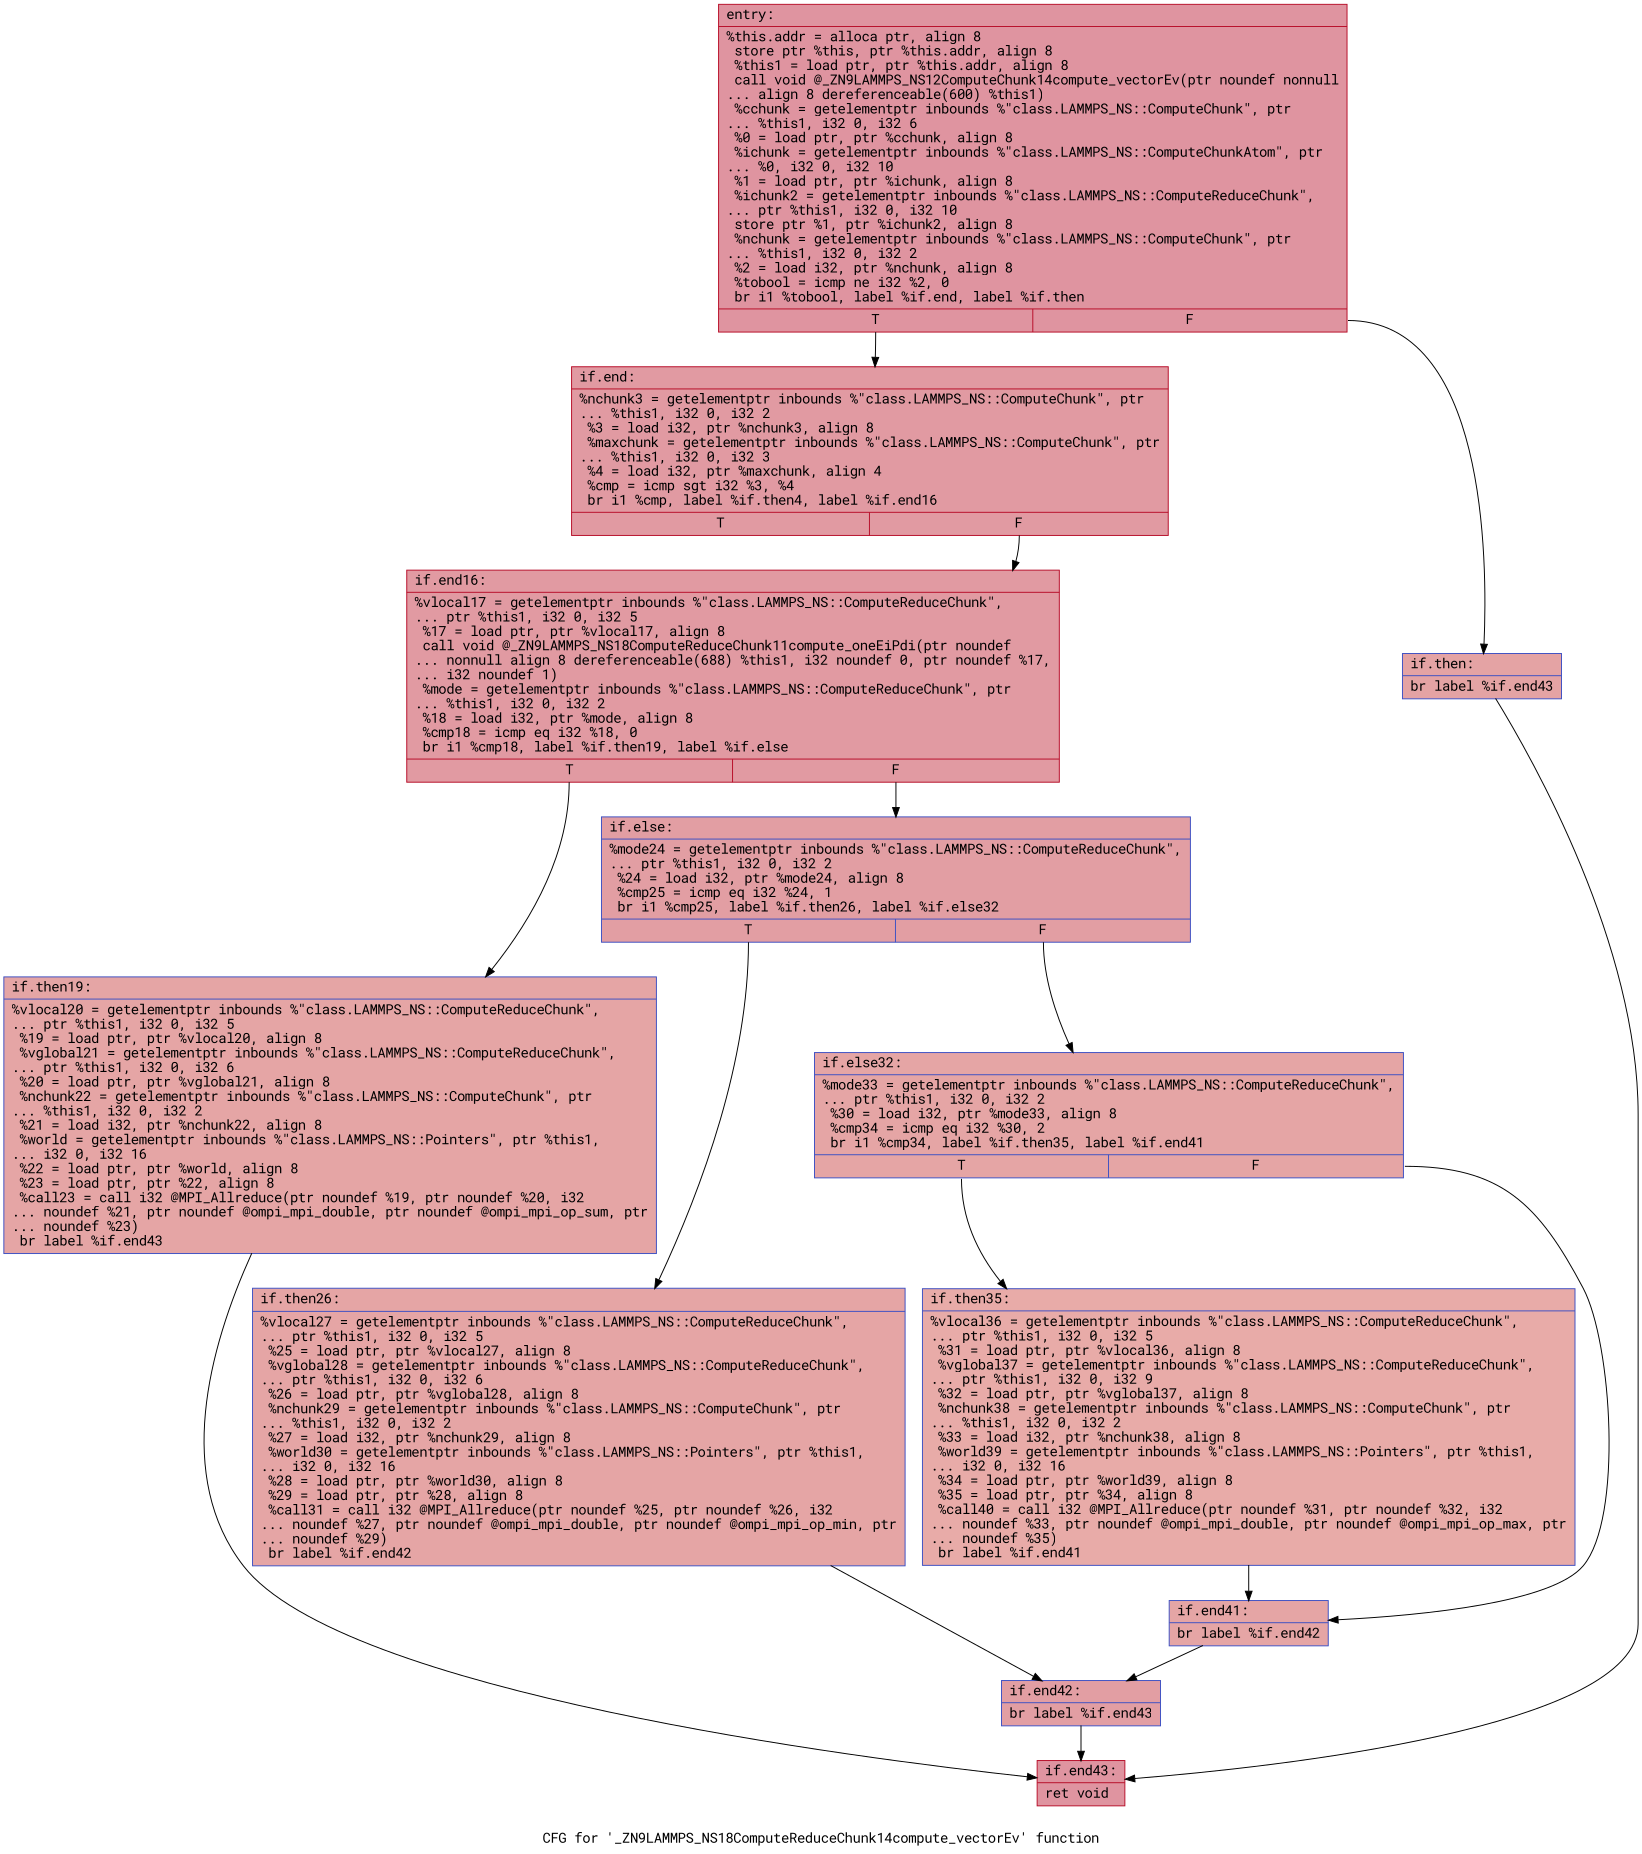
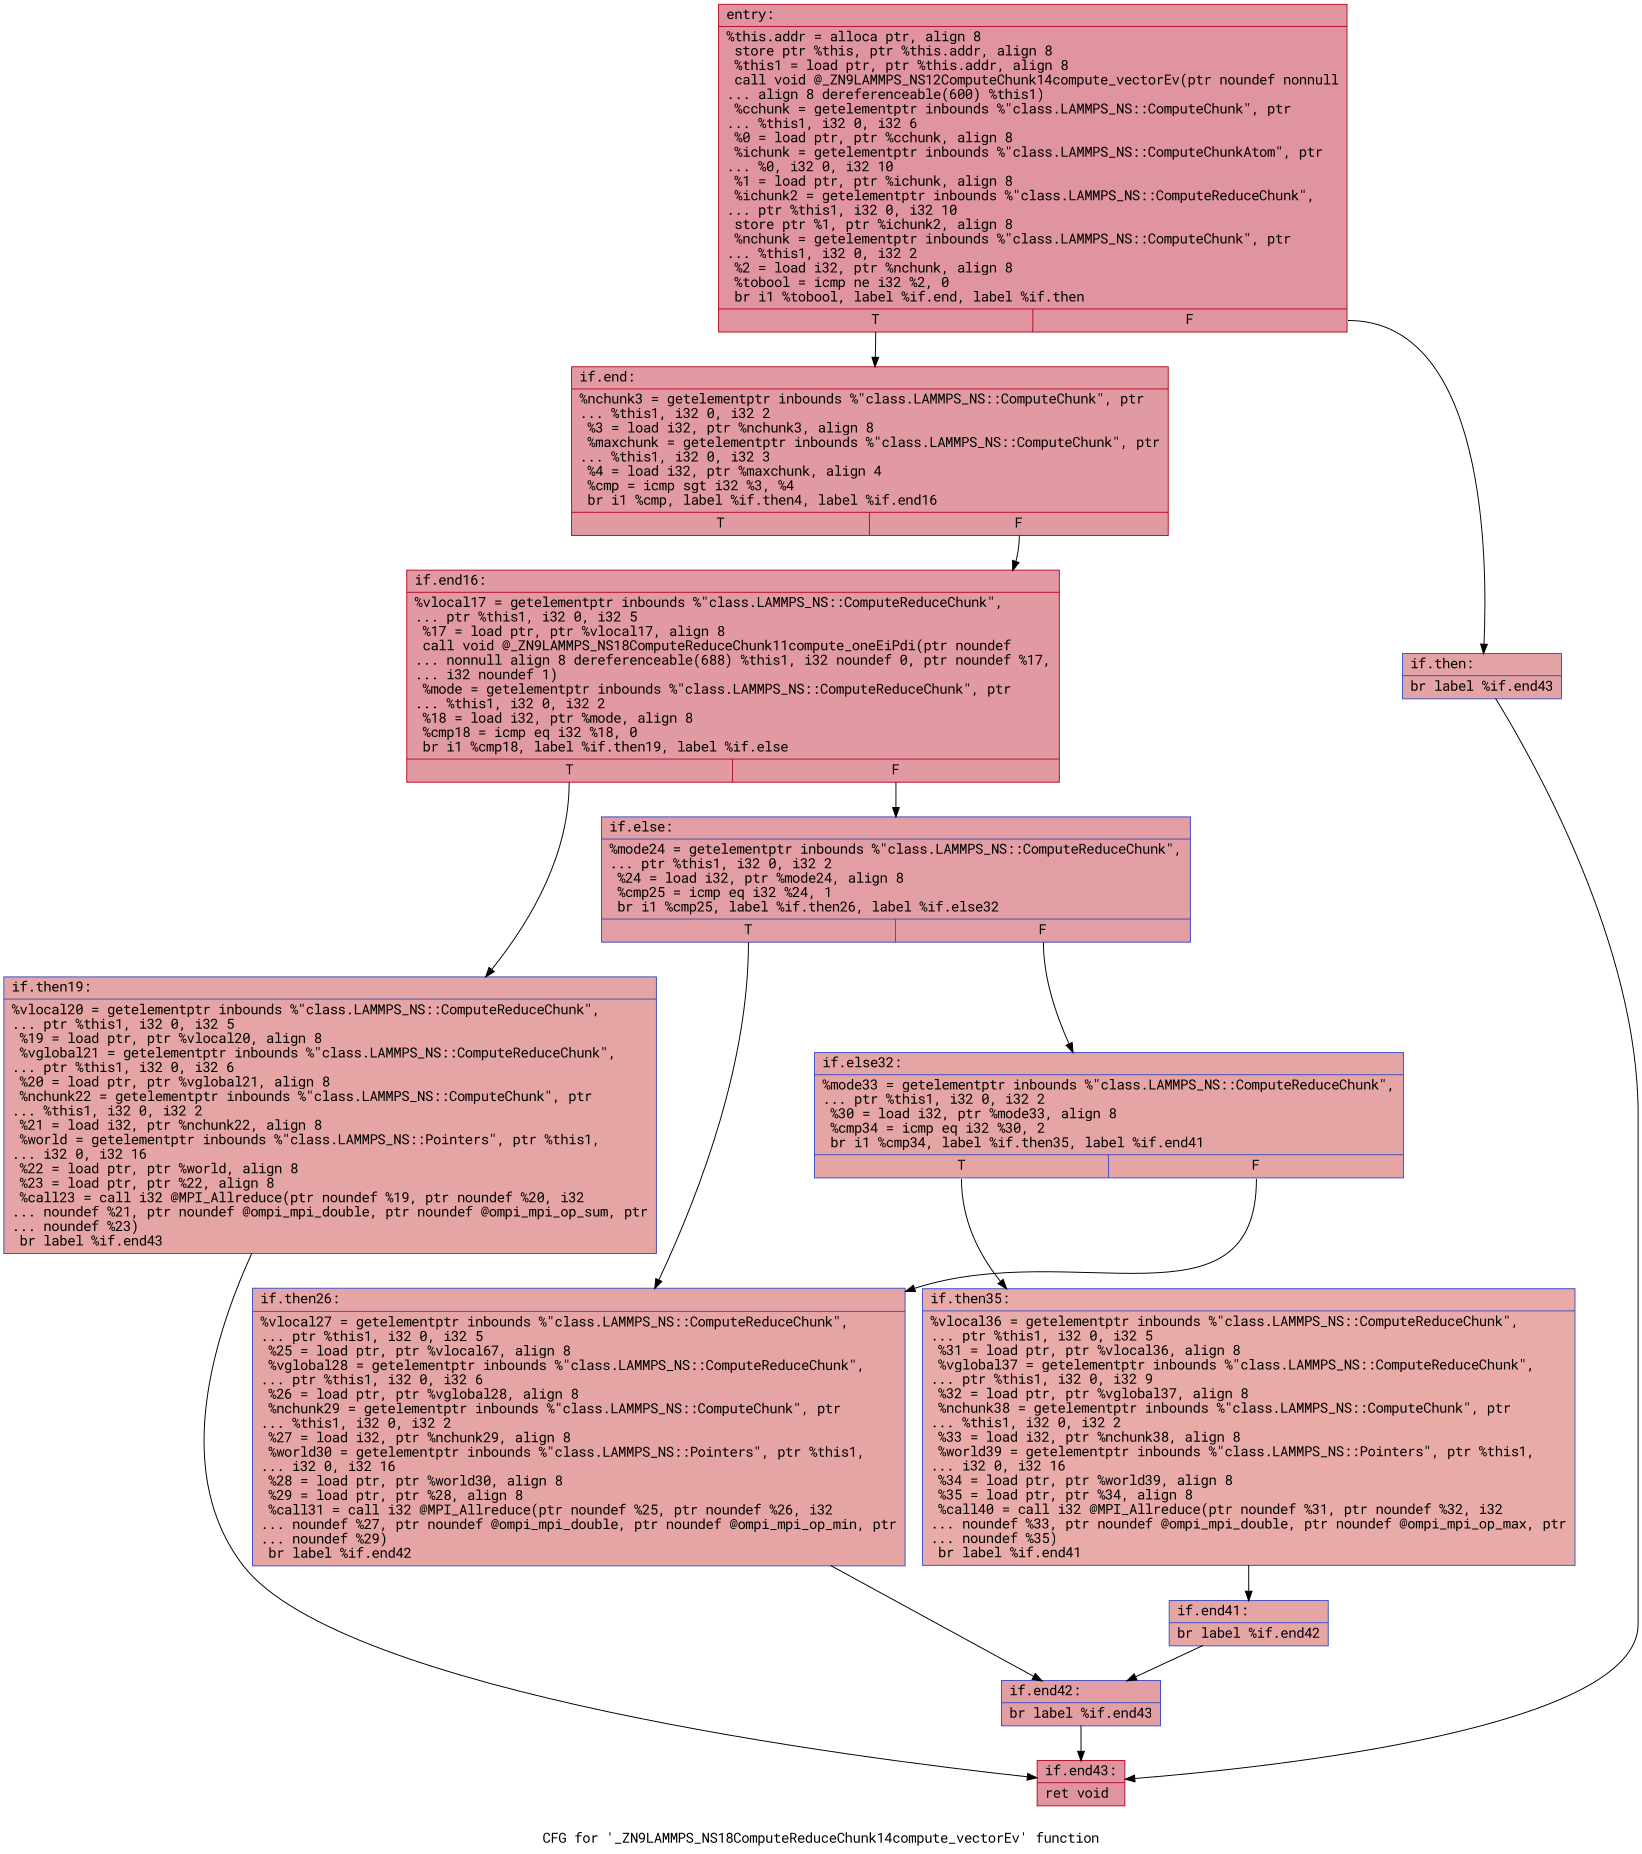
(415, 1351) -> (415, 1351)
(1609, 1439) -> (1113, 1273)
